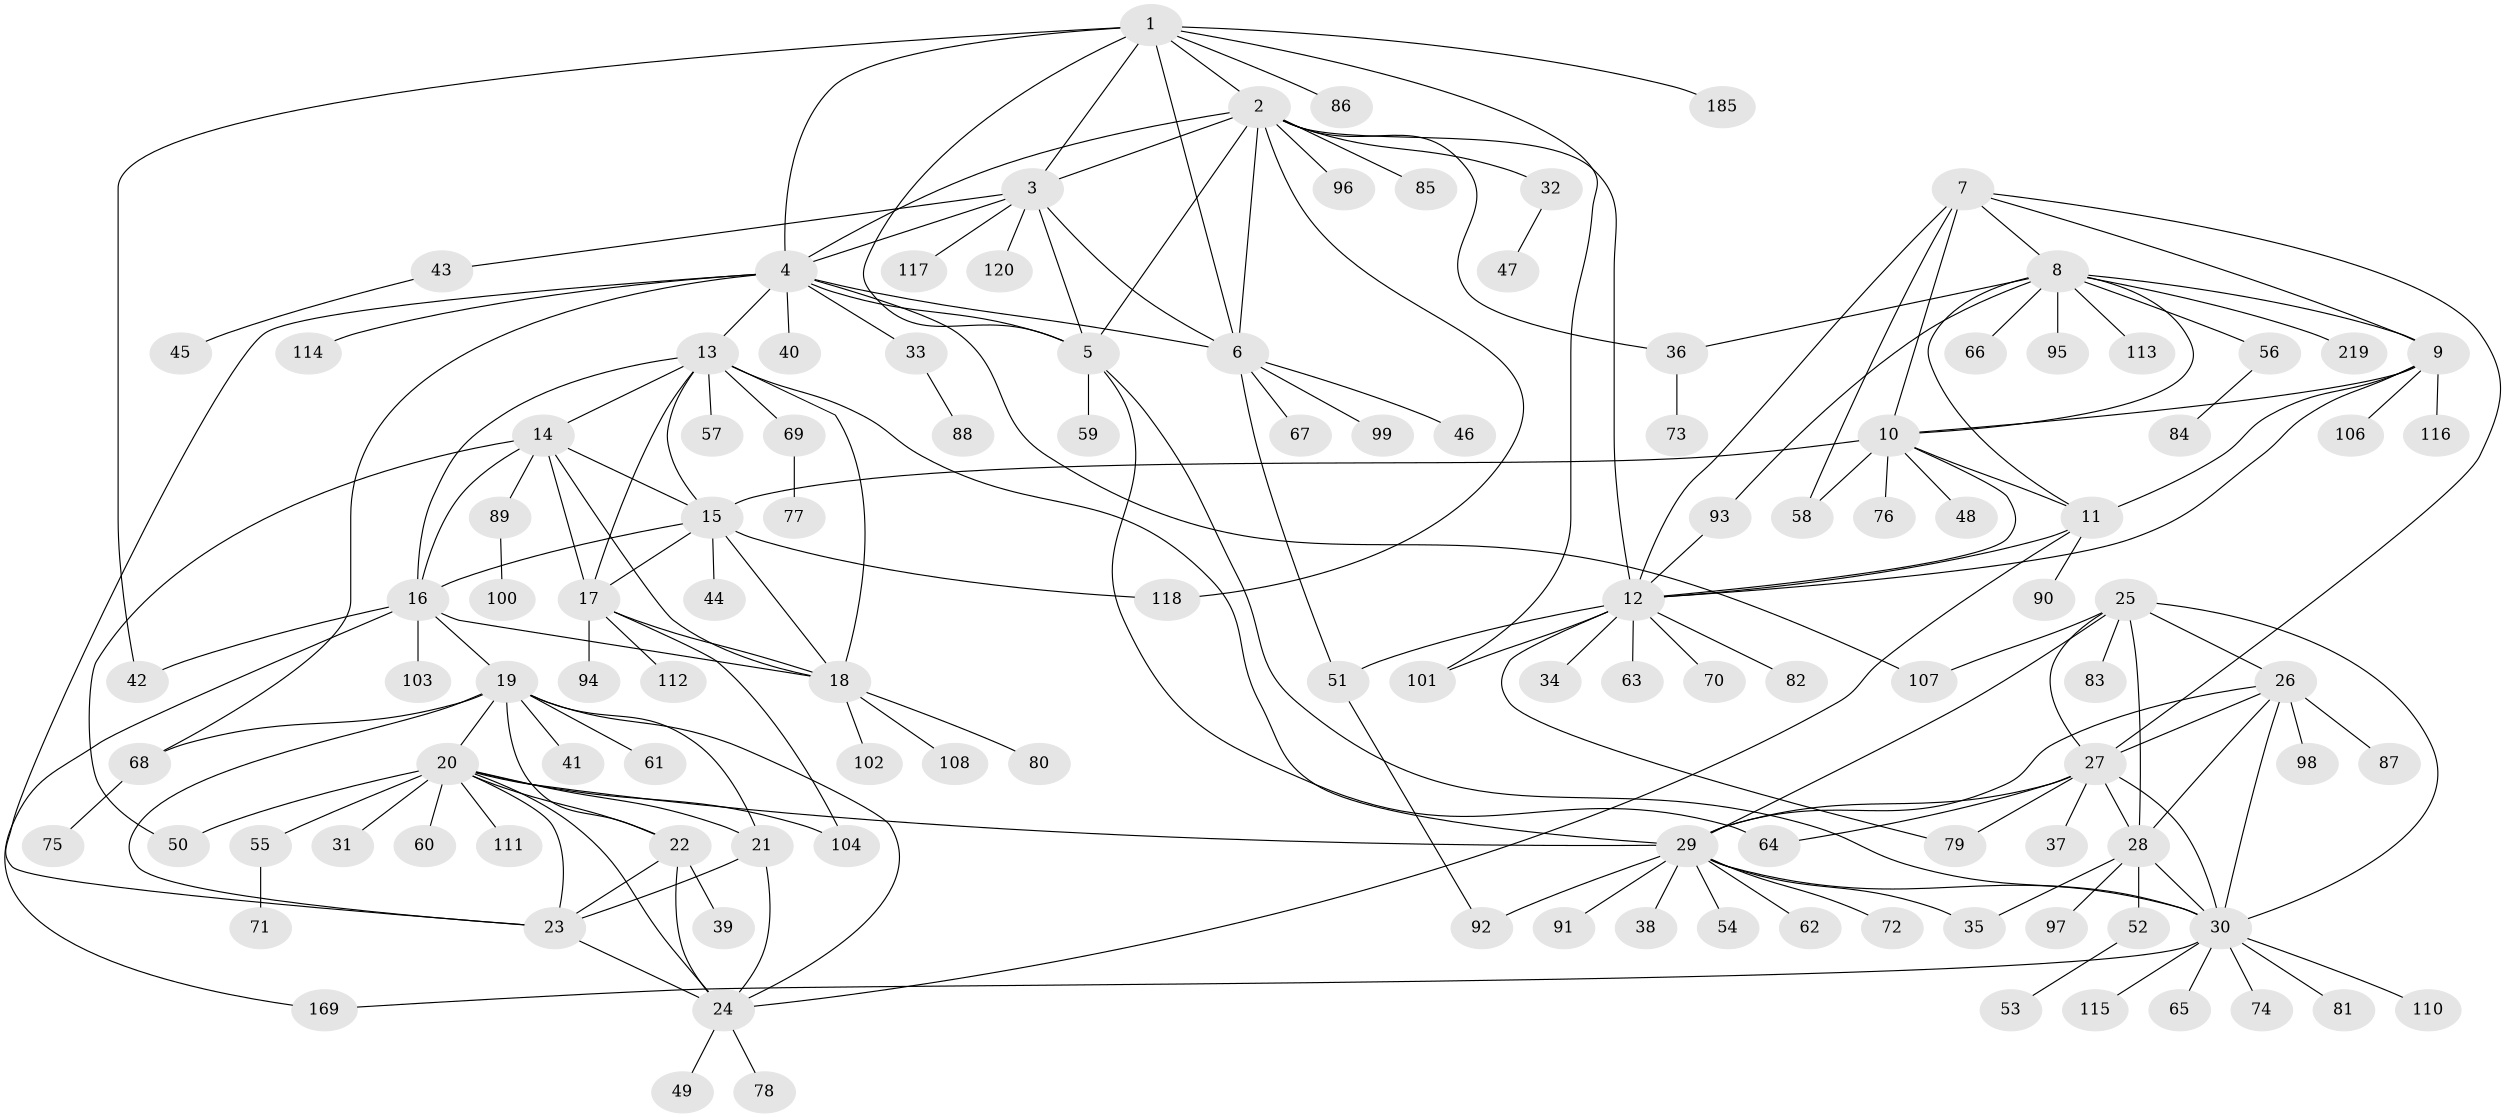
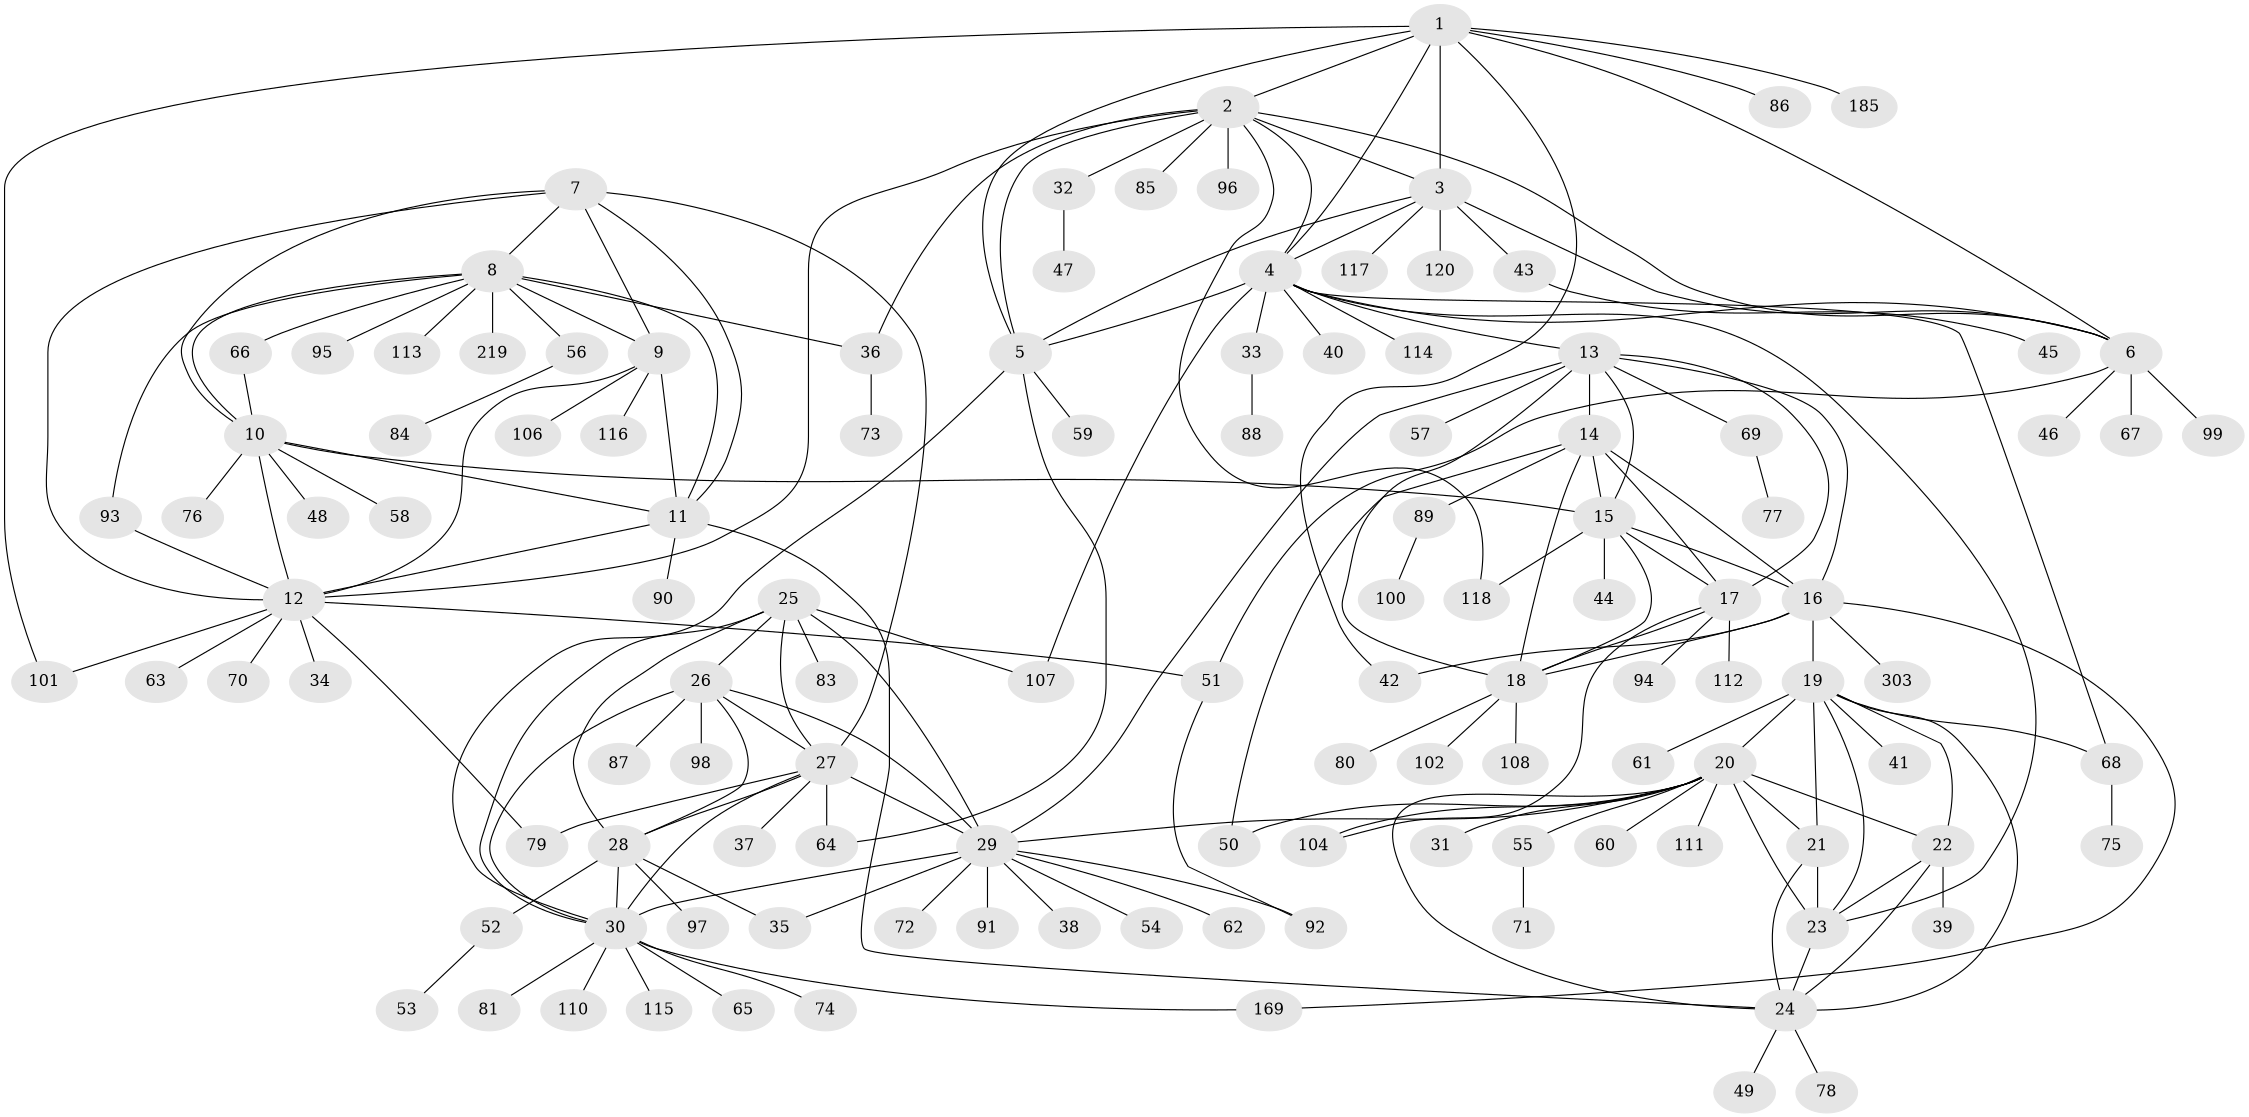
(1877, 351) -> (725, 332)
(2169, 409) -> (248, 394)
(418, 682) -> (1897, 682)
(1797, 682) -> none
